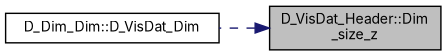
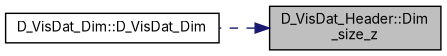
(112, 28) -> (112, 28)
